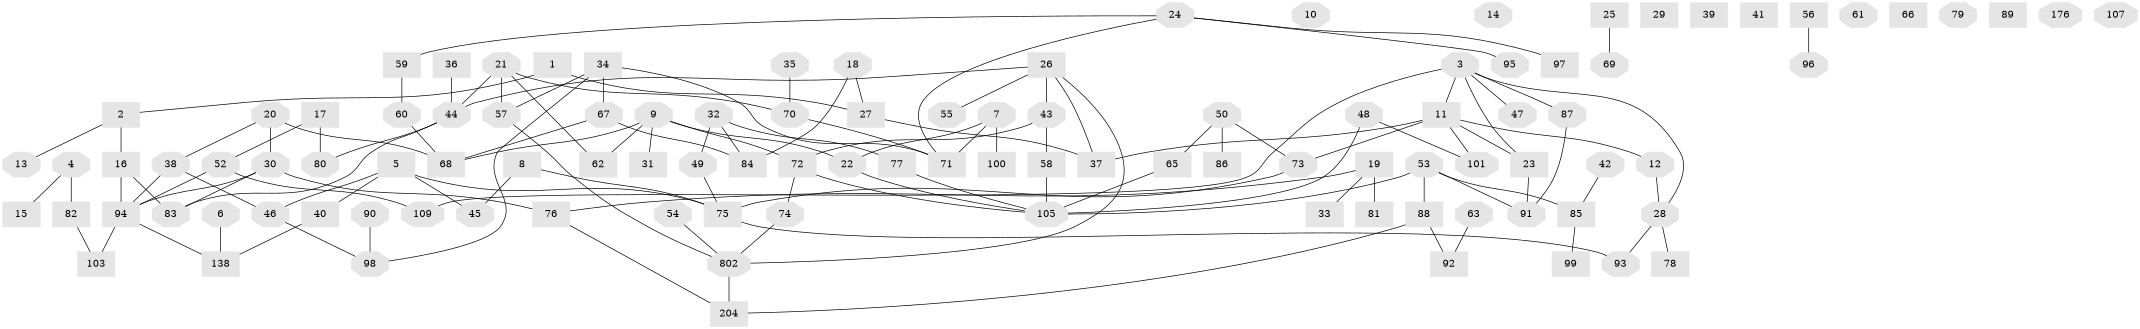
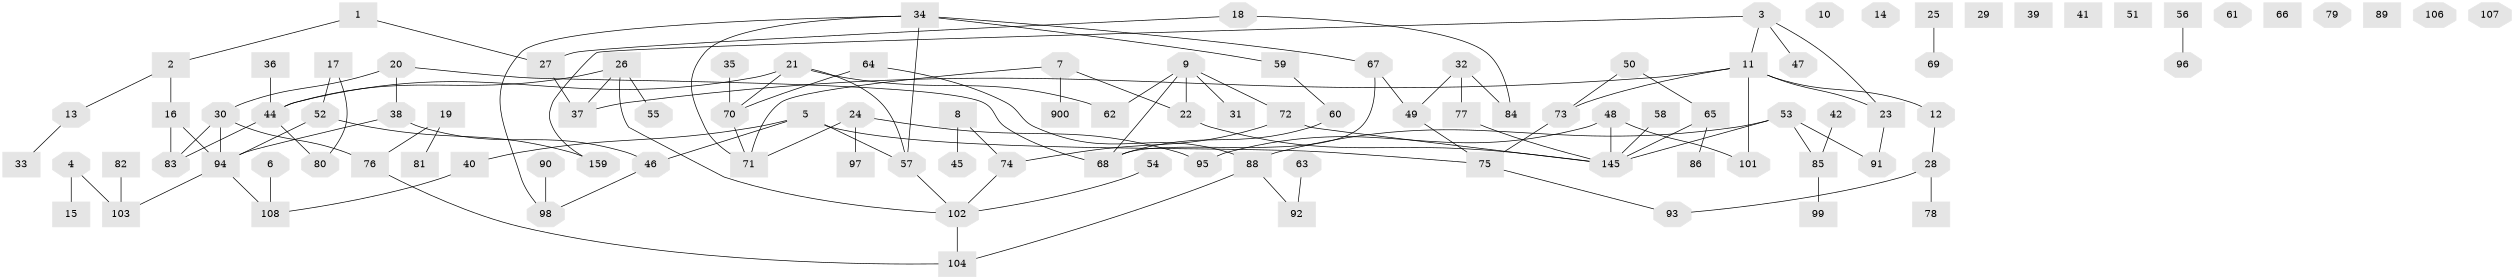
(2060, 15) -> (2435, 15)
none -> (2133, 15)
(788, 21) -> (1108, 38)
none -> (869, 65)
(1613, 100) -> none
(1046, 115) -> none
(1567, 115) -> none
(1222, 138) -> (1703, 140)
(673, 139) -> (1394, 92)
none -> (1464, 142)
(997, 165) -> (1060, 115)
(615, 184) -> (982, 139)
(71, 190) -> (95, 189)
(437, 190) -> (860, 141)
(1344, 195) -> (47, 139)
(423, 214) -> (598, 165)
(1046, 214) -> (1611, 165)
(221, 264) -> (270, 214)
(729, 264) -> (957, 214)
(729, 314) -> (957, 264)
